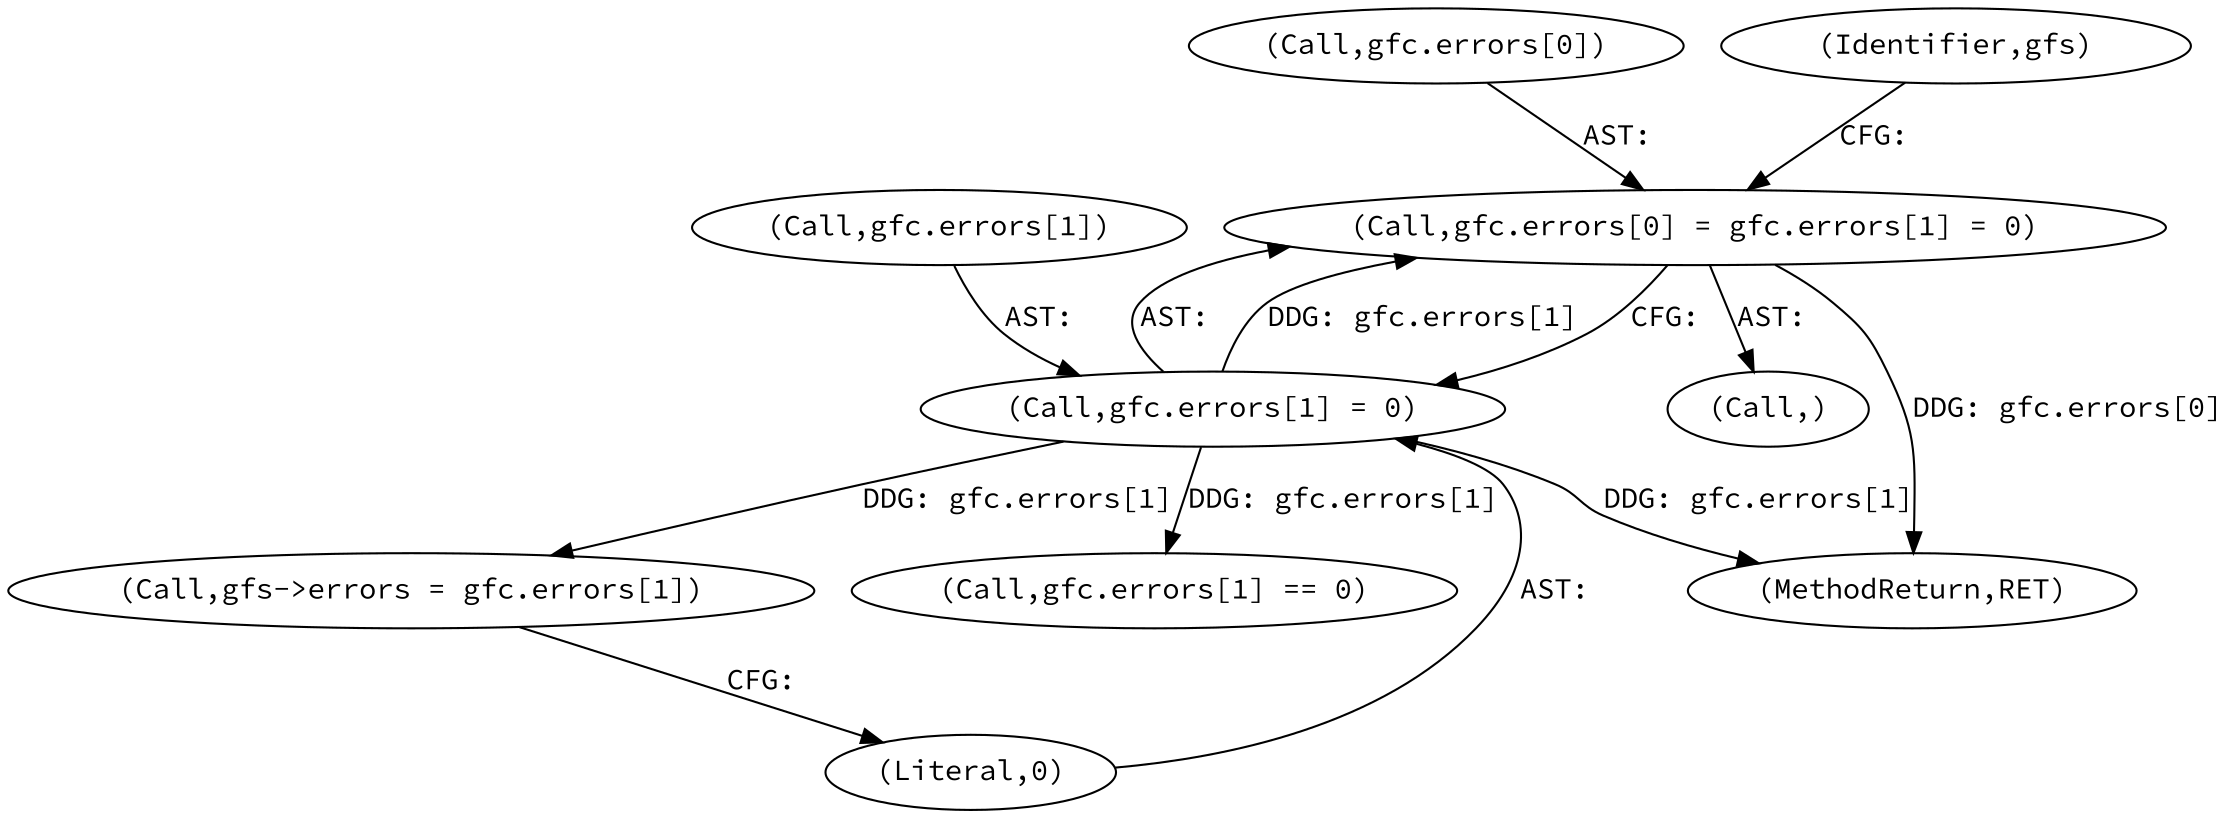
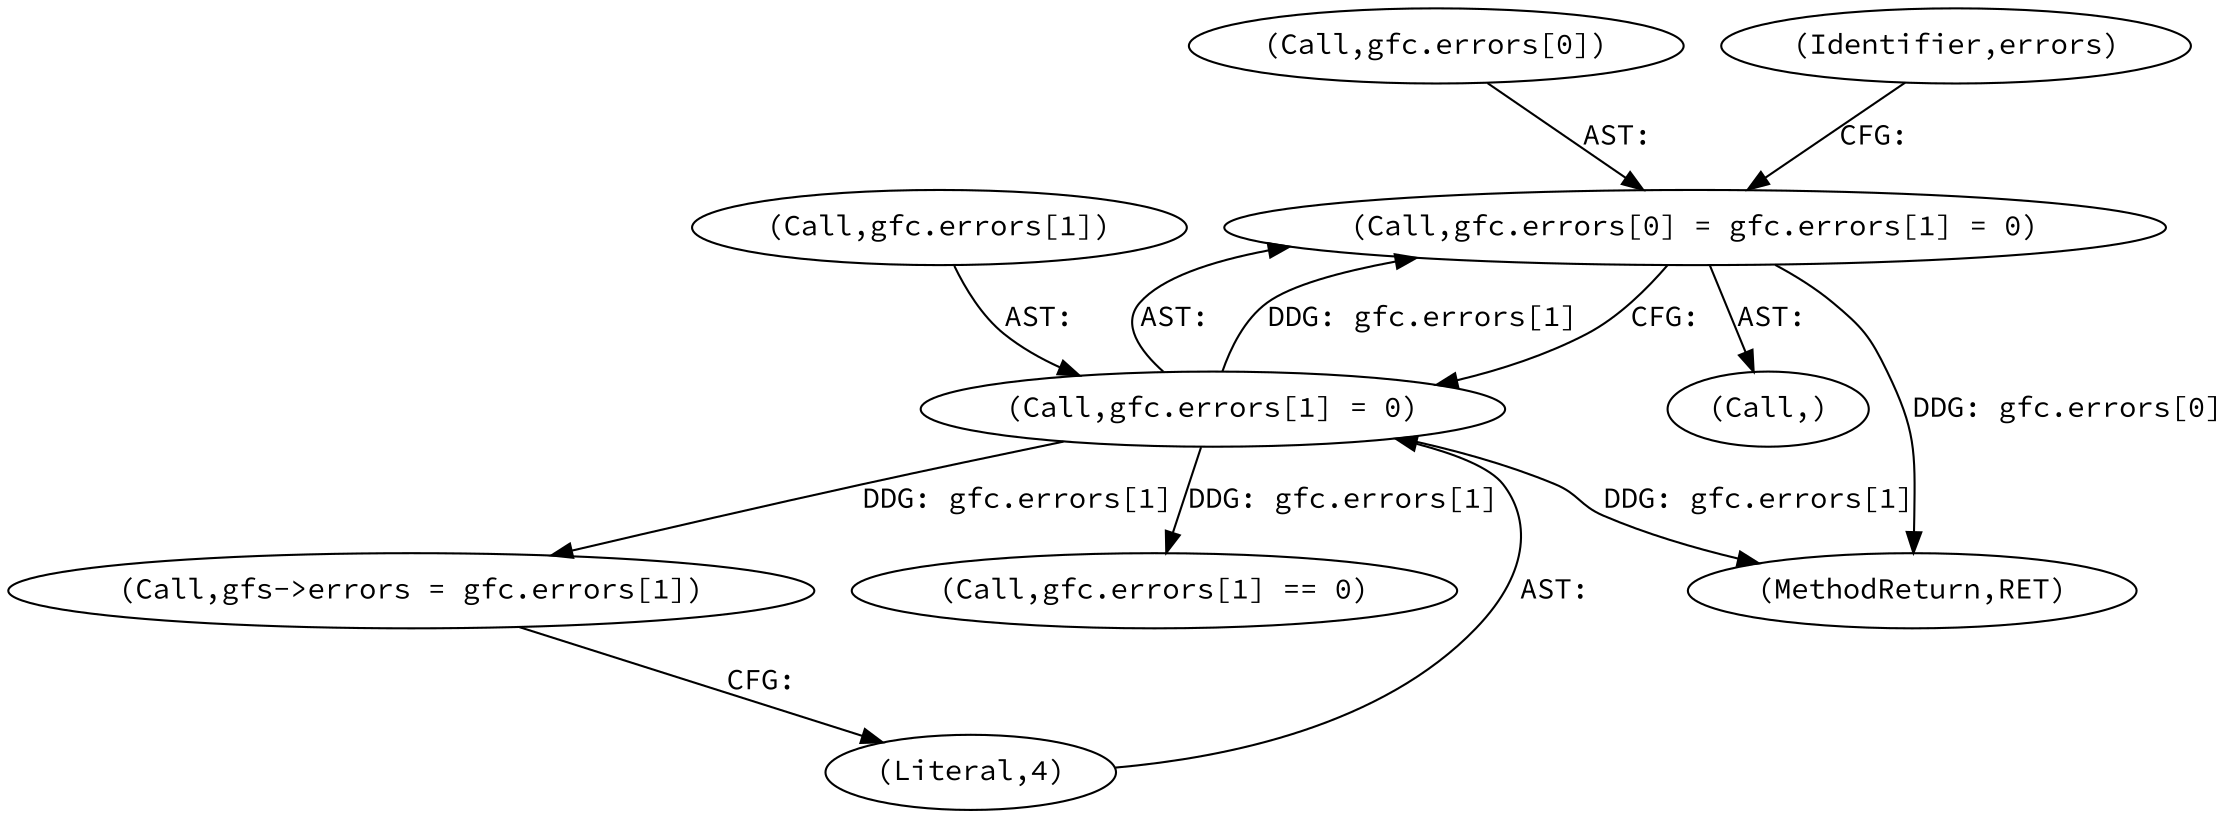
(1956, 46) -> (1956, 46)
(971, 772) -> (971, 772)
